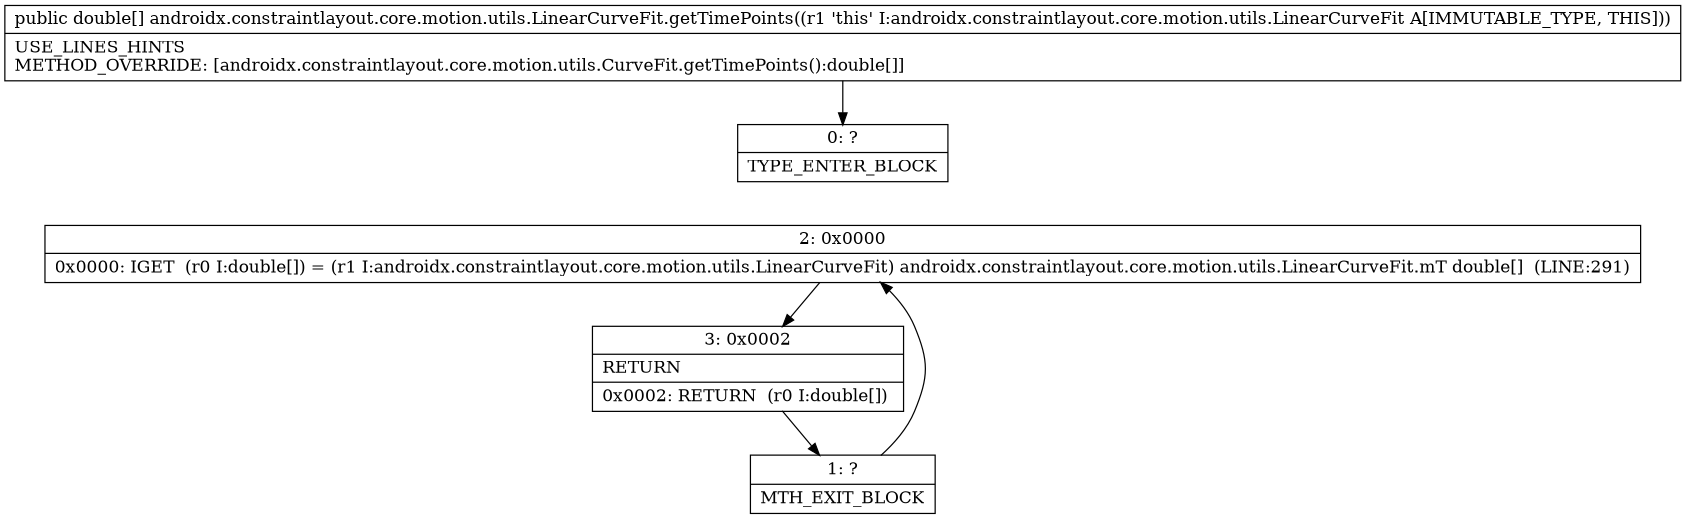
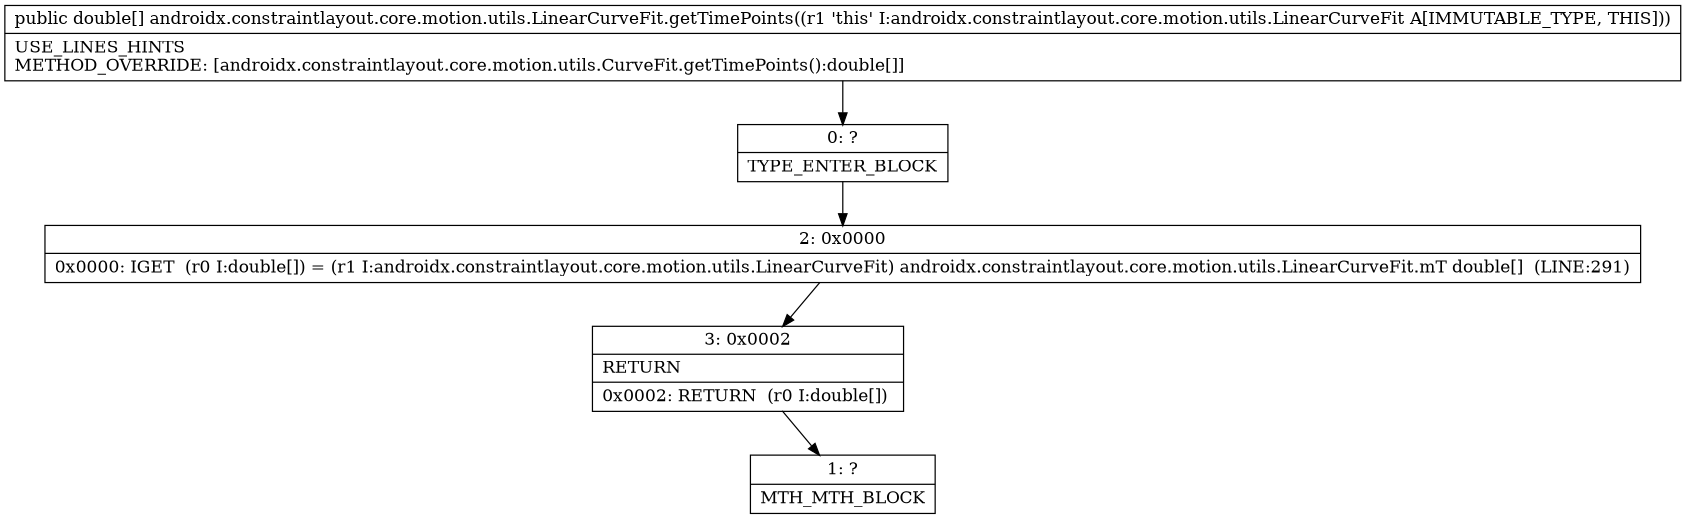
(925, 375) -> (843, 197)
(843, 498) -> (843, 498)
